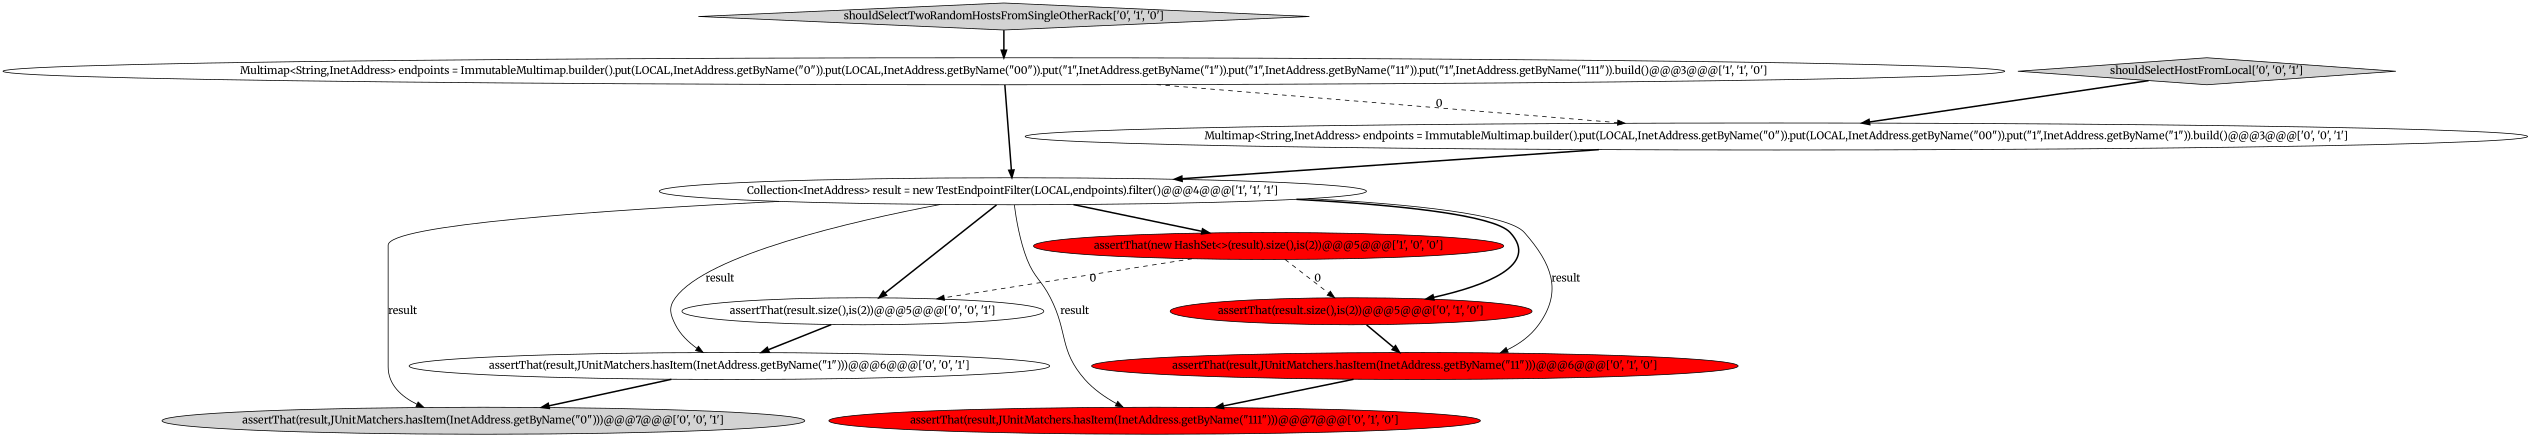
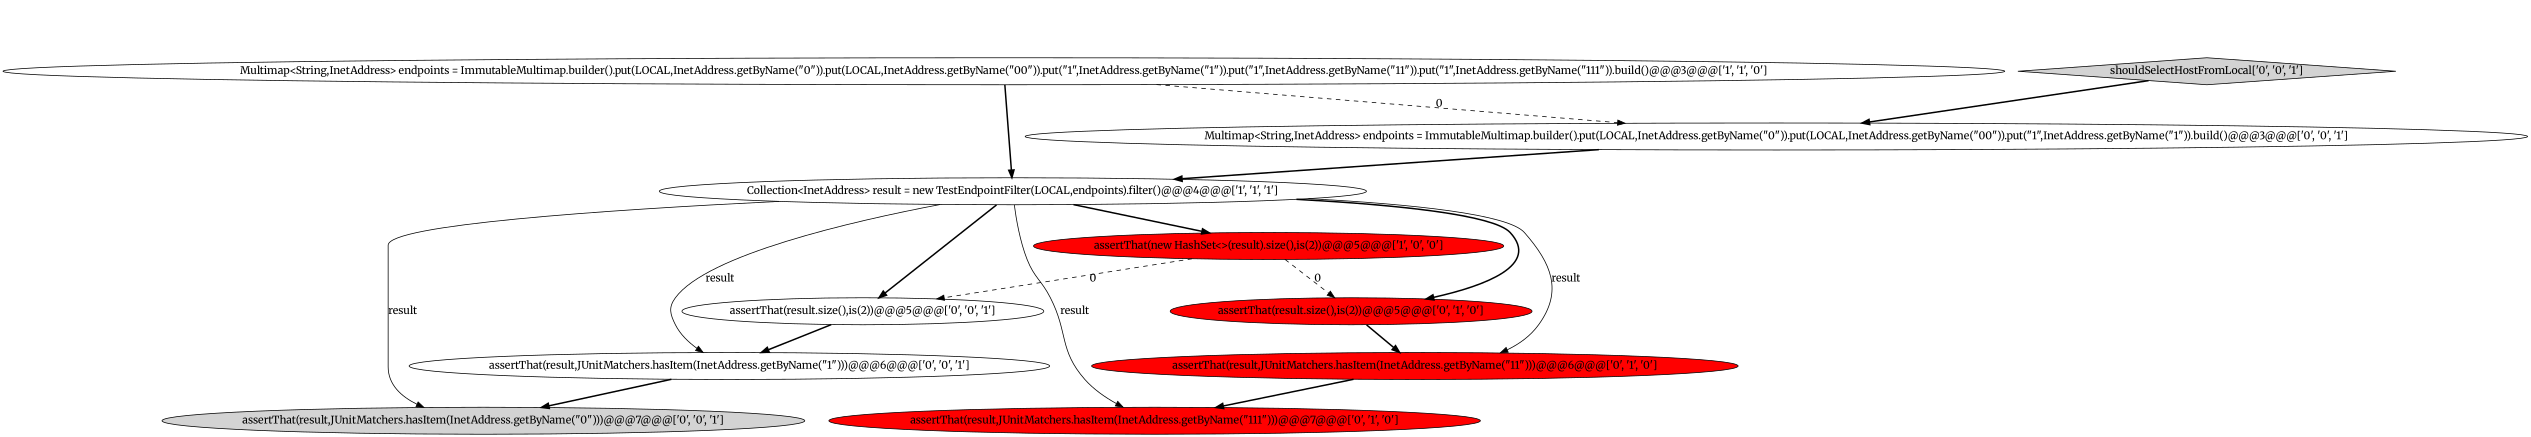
(1004, 16) -> none
